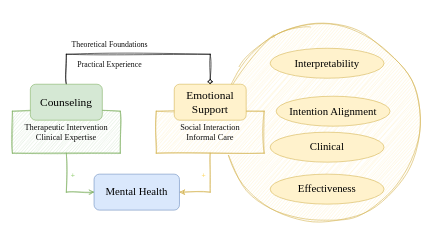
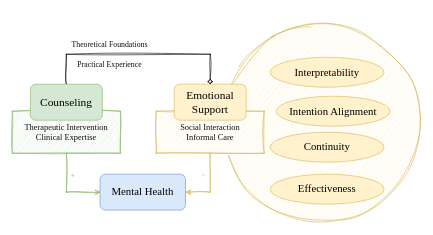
(327, 63) -> (327, 72)
(327, 147) -> (327, 147)
(137, 192) -> (143, 192)
